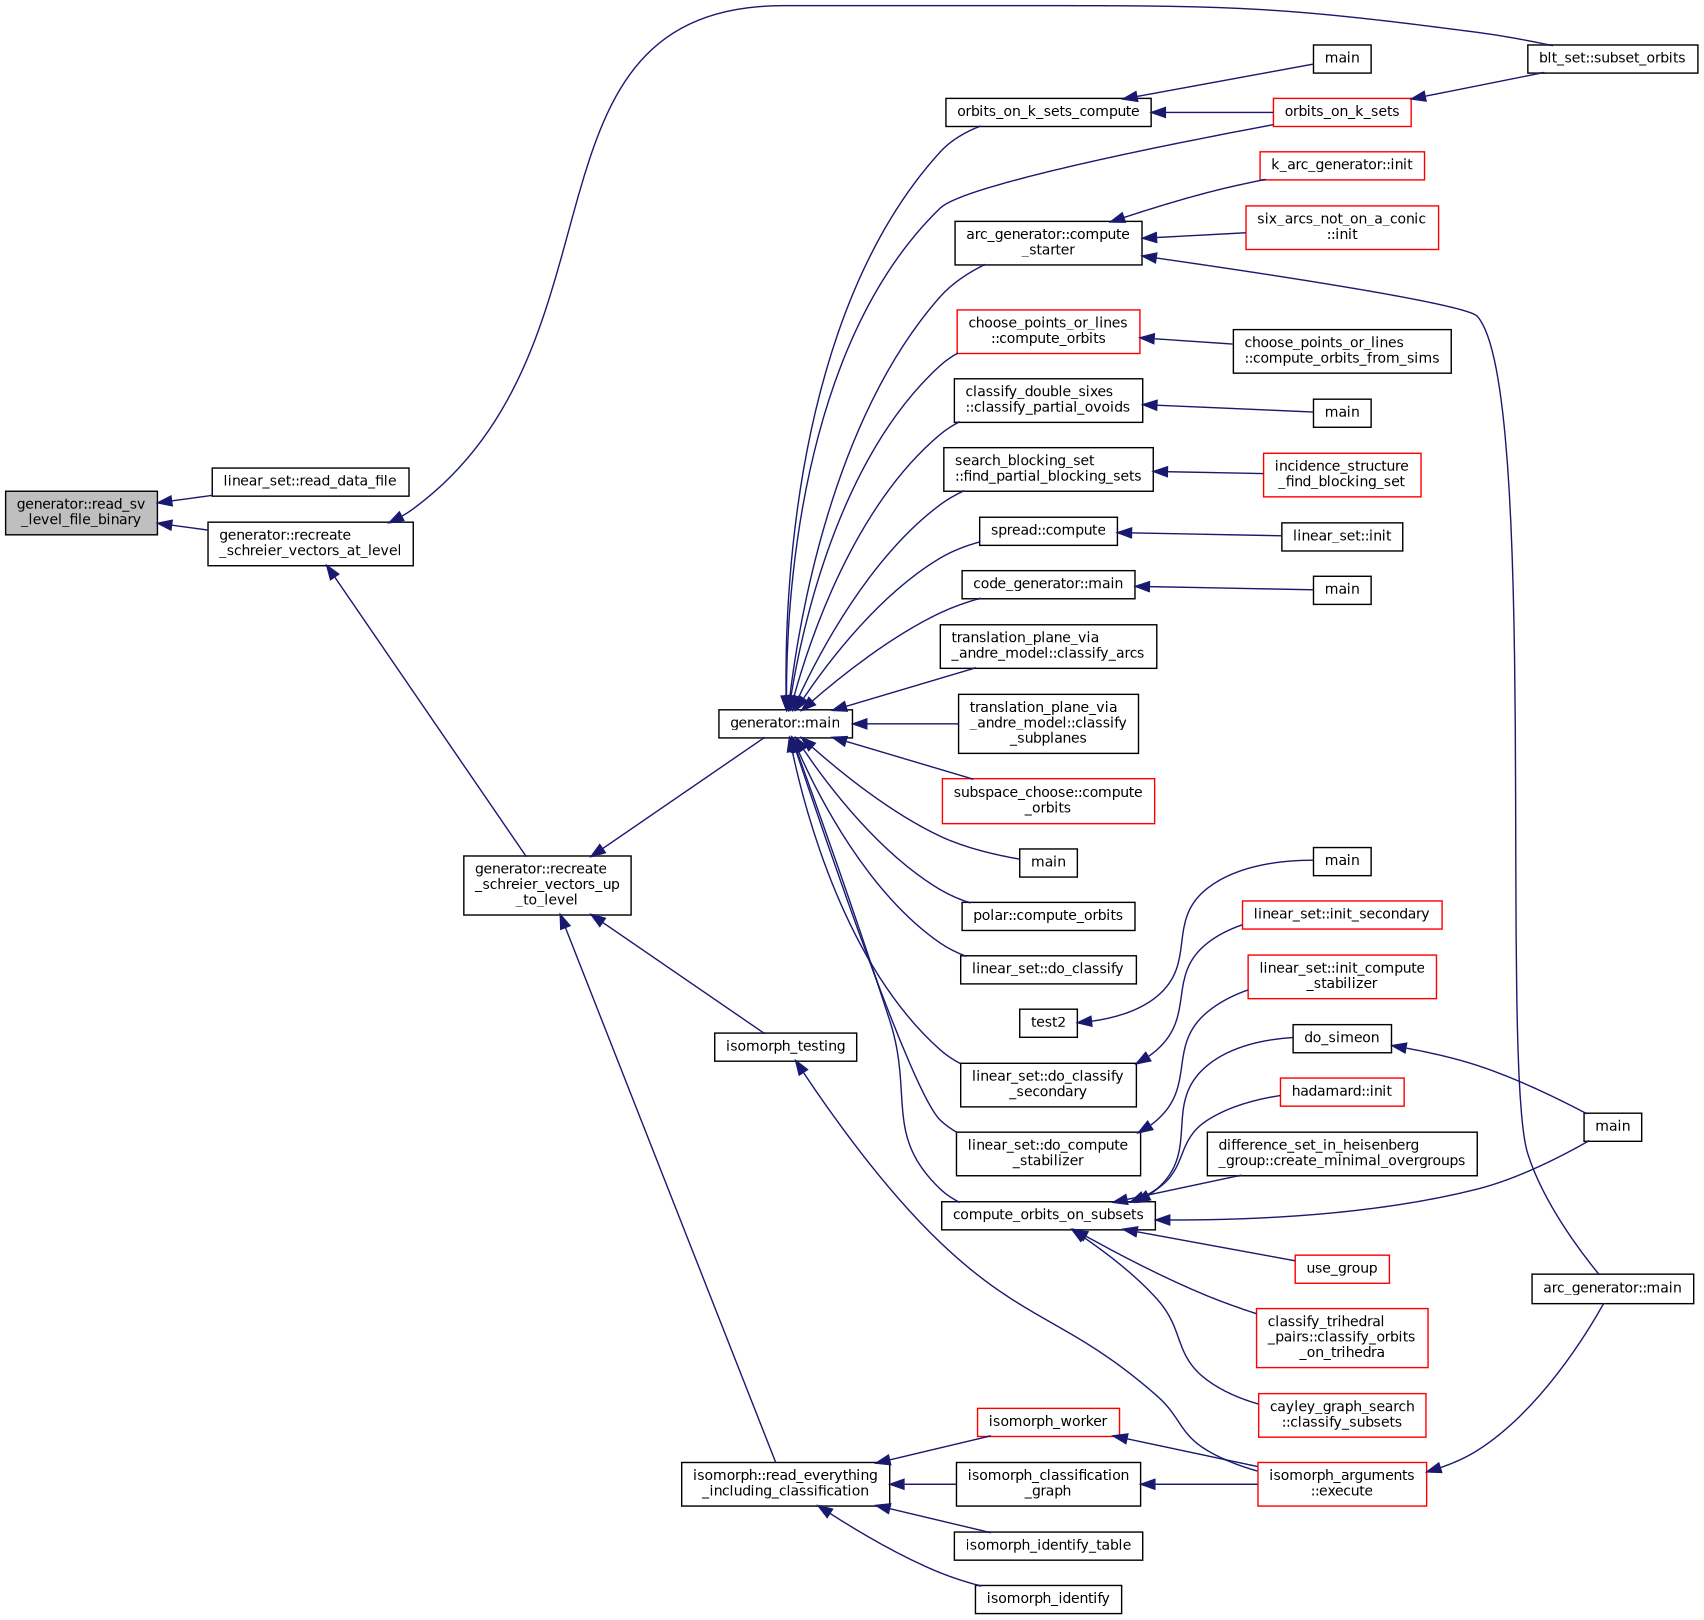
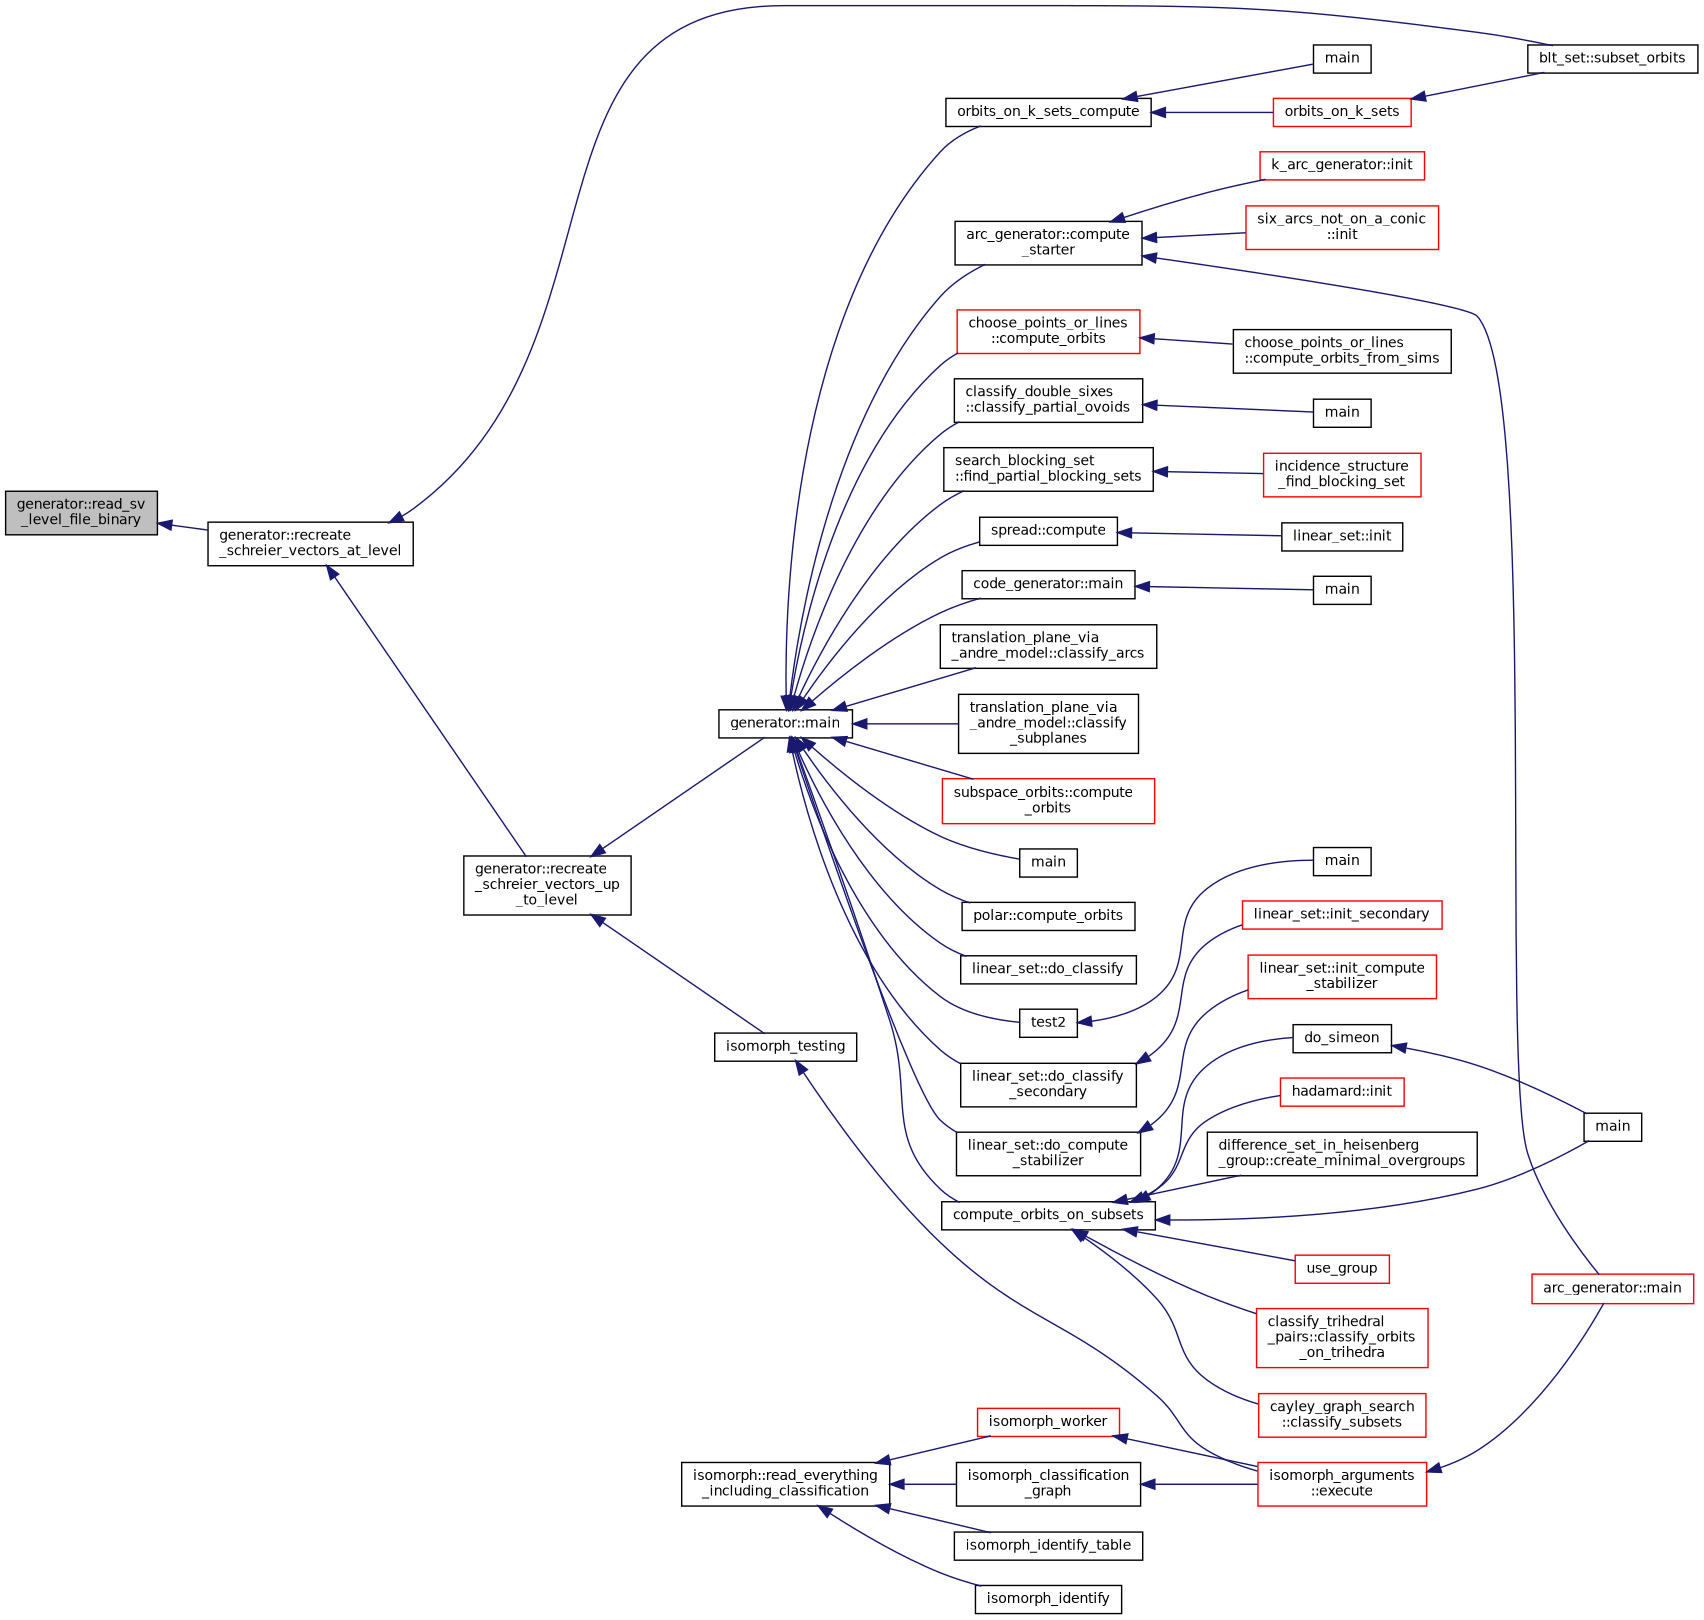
(885, 279) -> (872, 921)
(311, 482) -> none
(1049, 801) -> (1049, 801)
(671, 1195) -> none
(1613, 1289) -> (1613, 1289)
